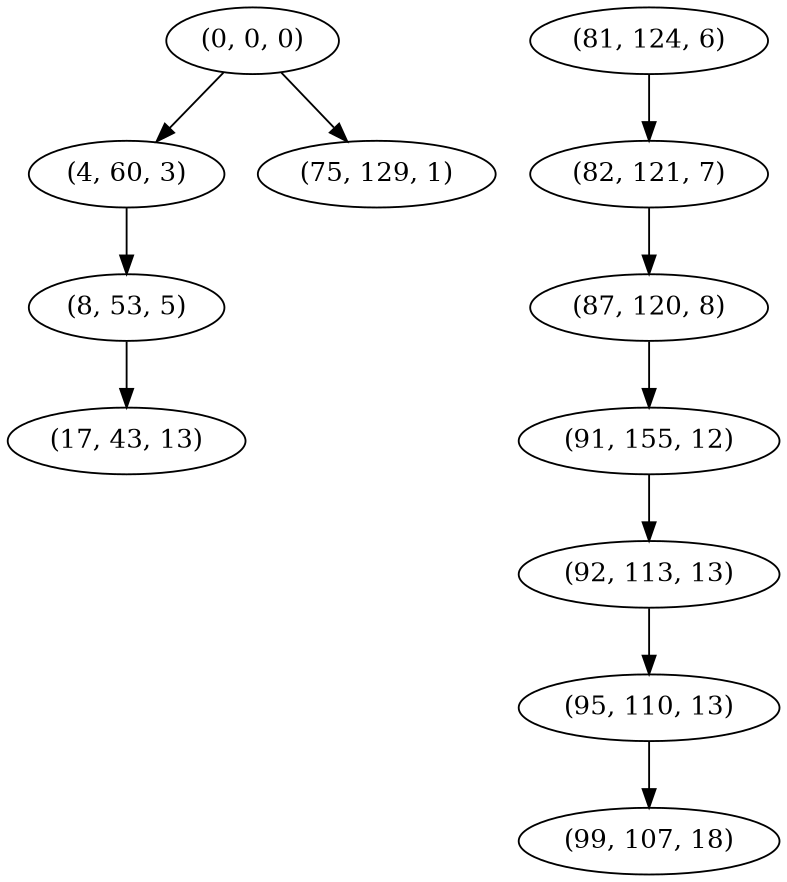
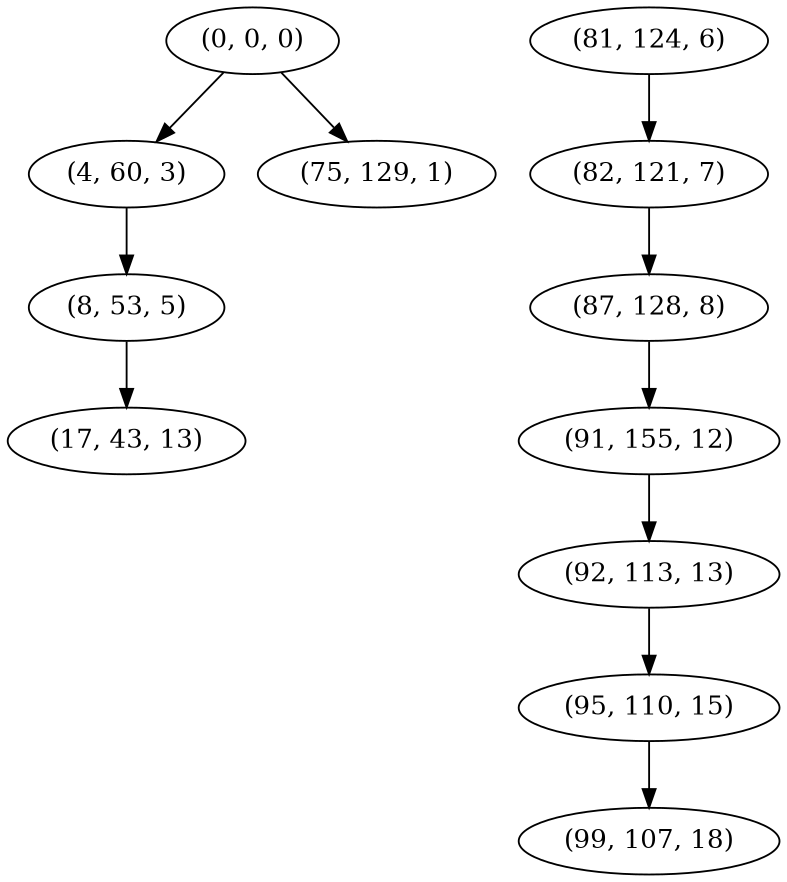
(649, 308) -> (649, 308)
(649, 708) -> (649, 708)
